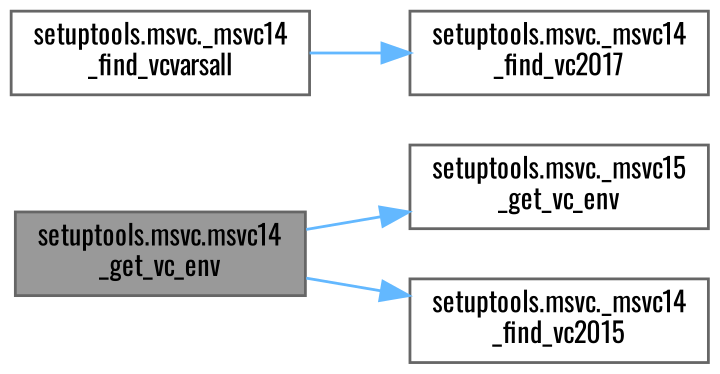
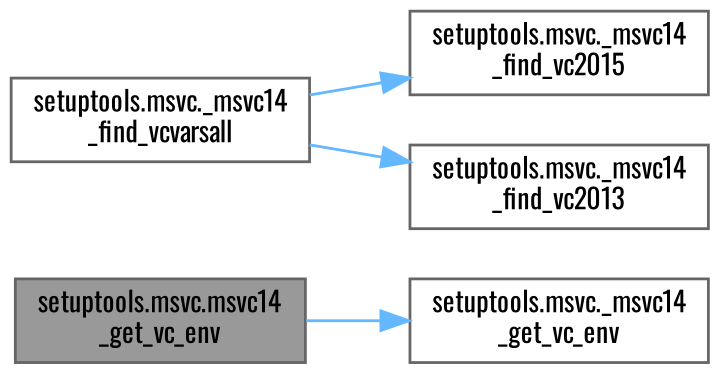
(559, 53) -> (559, 187)
(559, 187) -> (559, 321)
(344, 284) -> (346, 89)
